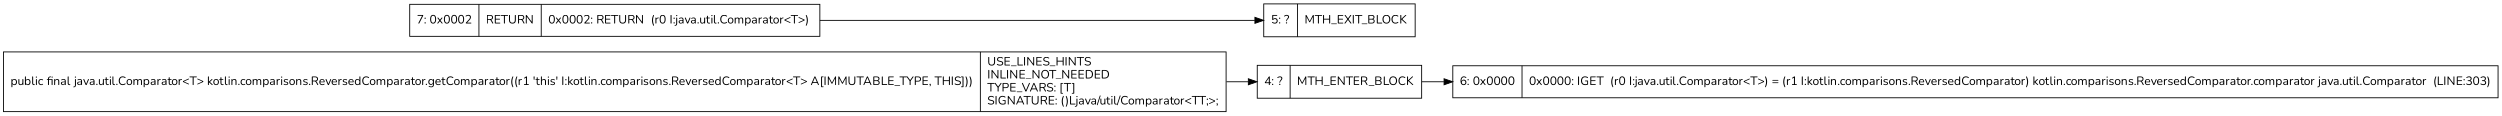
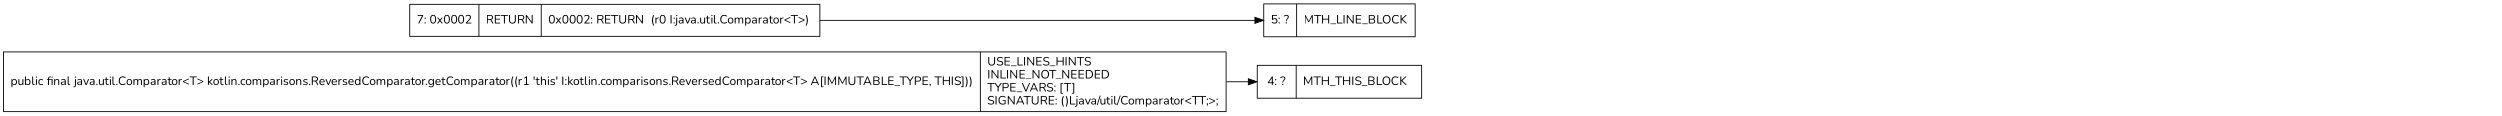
(1356, 20) -> (1356, 20)
(1356, 81) -> (1355, 81)
(1975, 82) -> none
